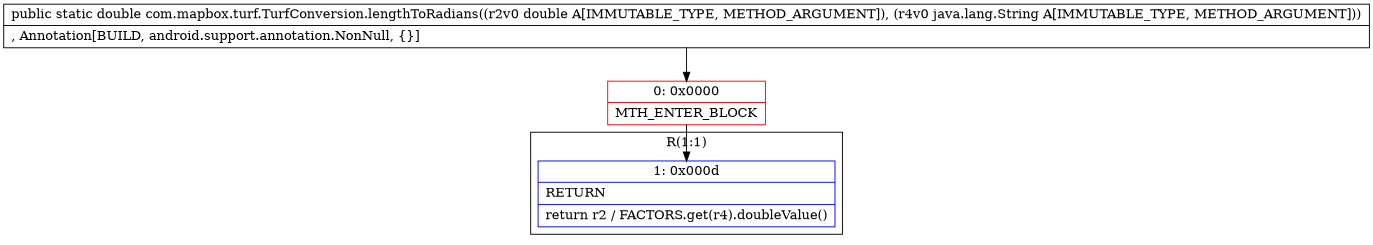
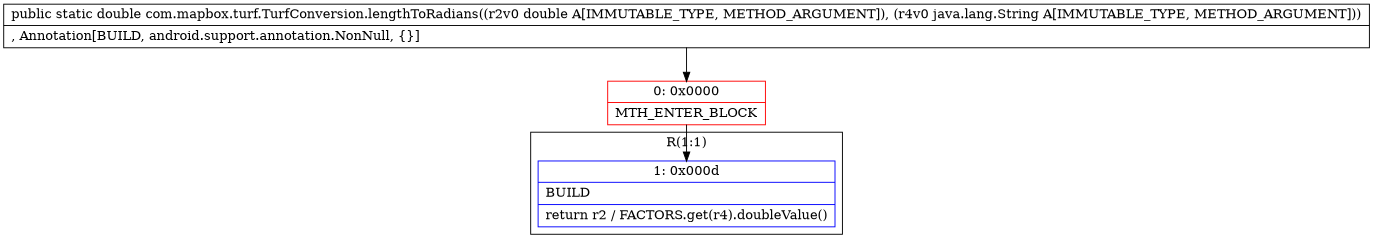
(576, 193) -> (568, 193)
